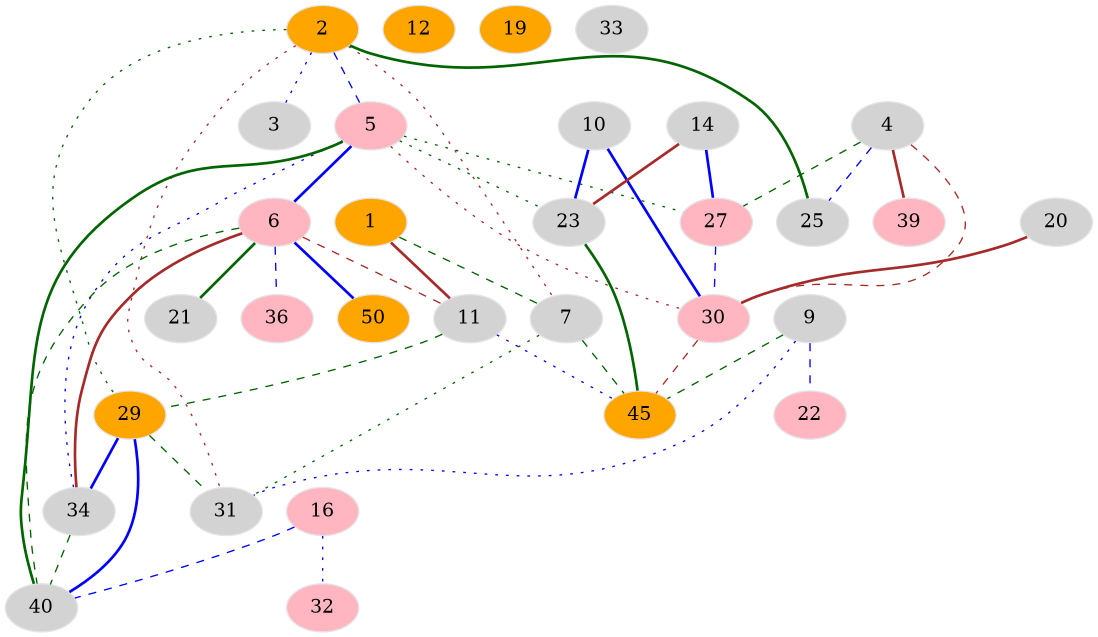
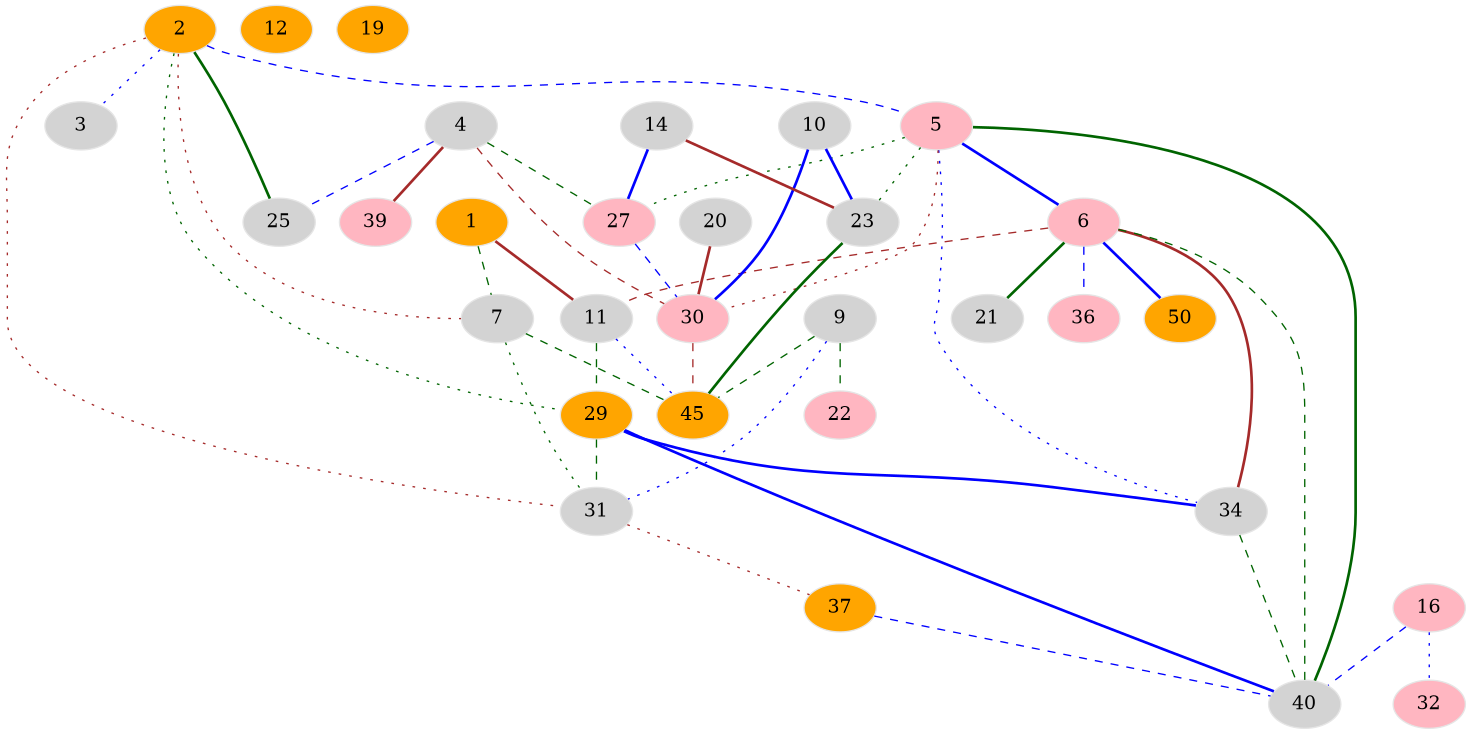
(612, 29) -> none
(810, 367) -> (840, 367)
none -> (840, 608)
